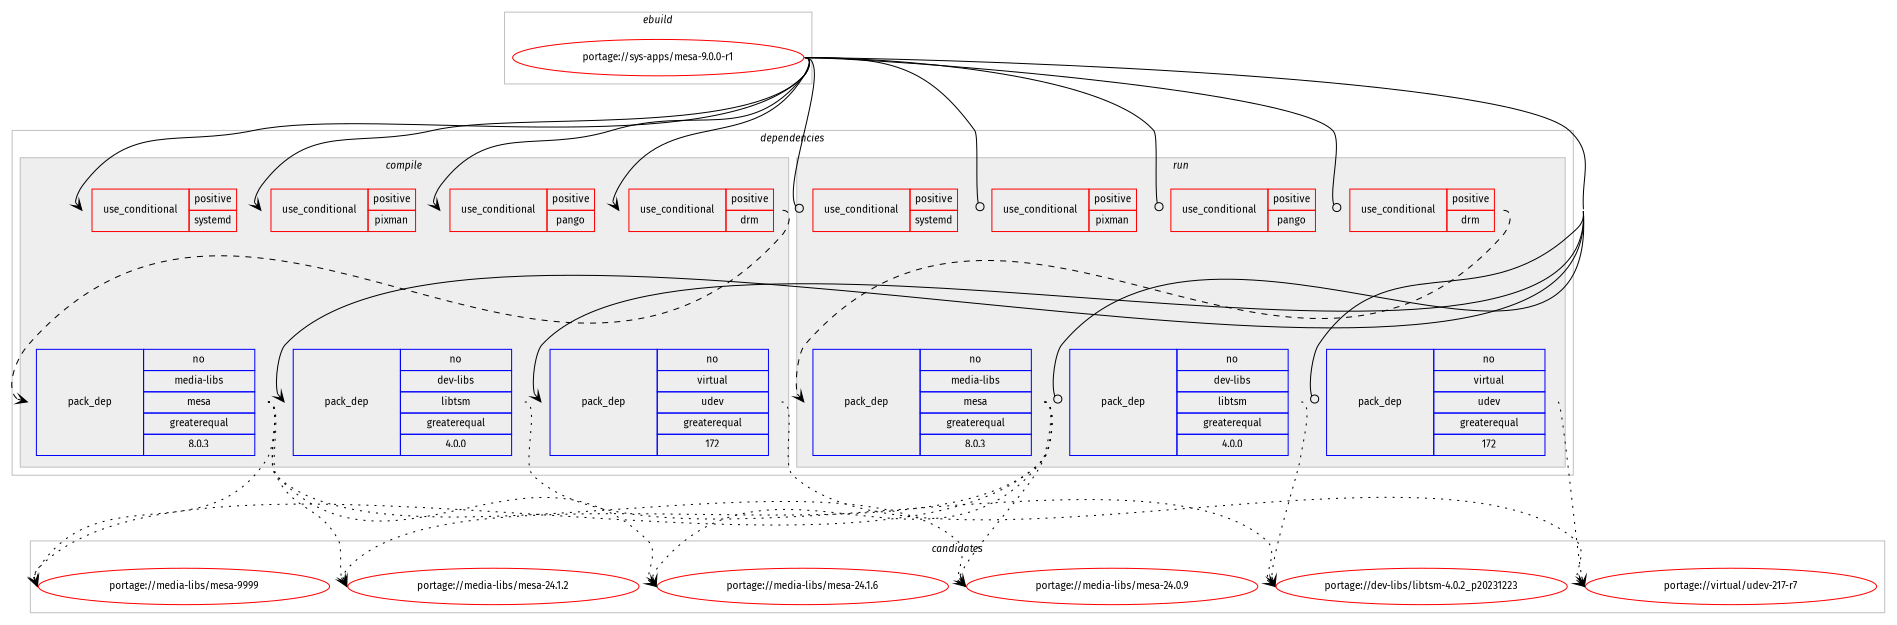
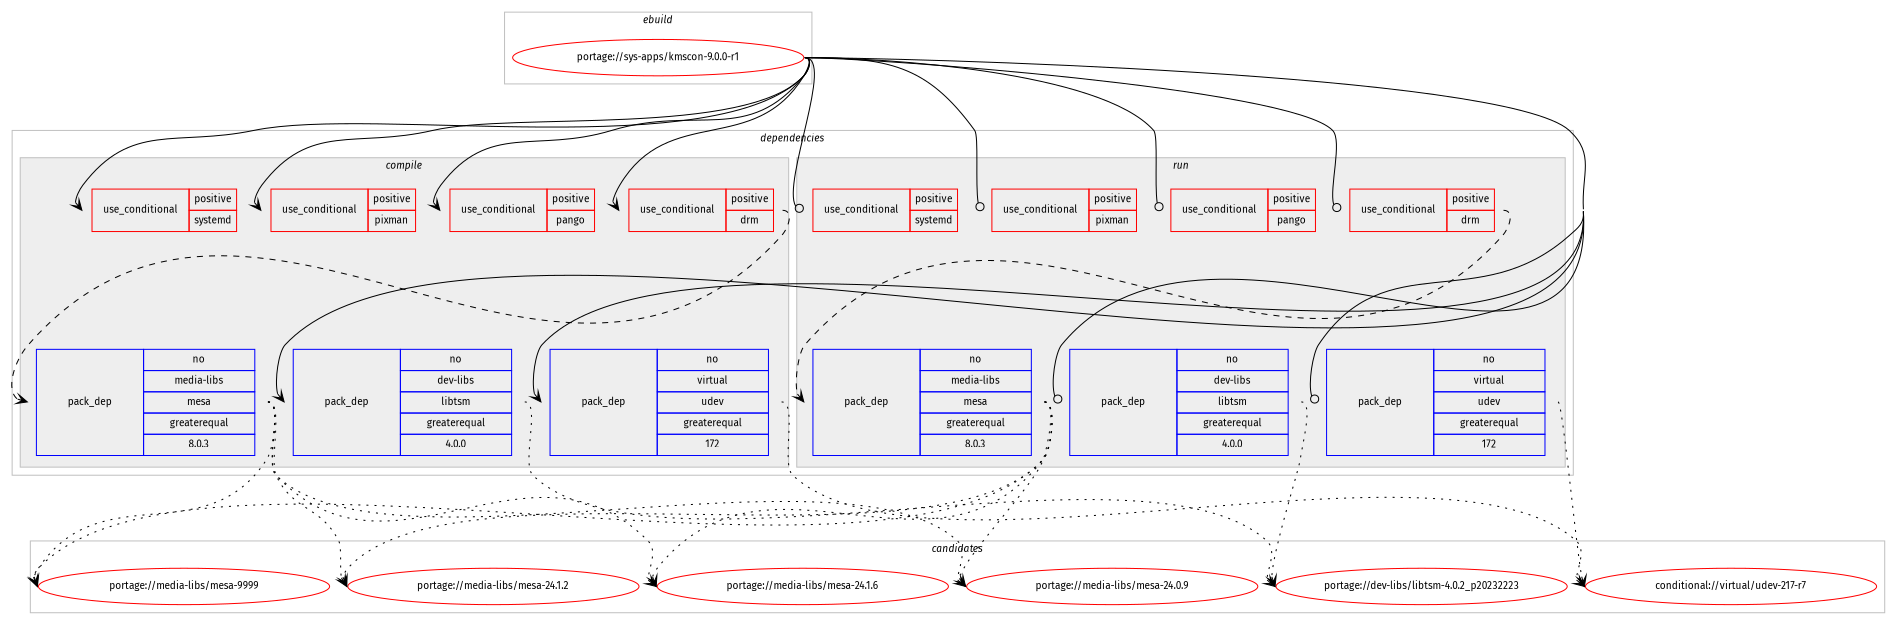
(658, 58) -> (658, 58)
(1422, 586) -> (1422, 586)
(1731, 586) -> (1731, 586)
